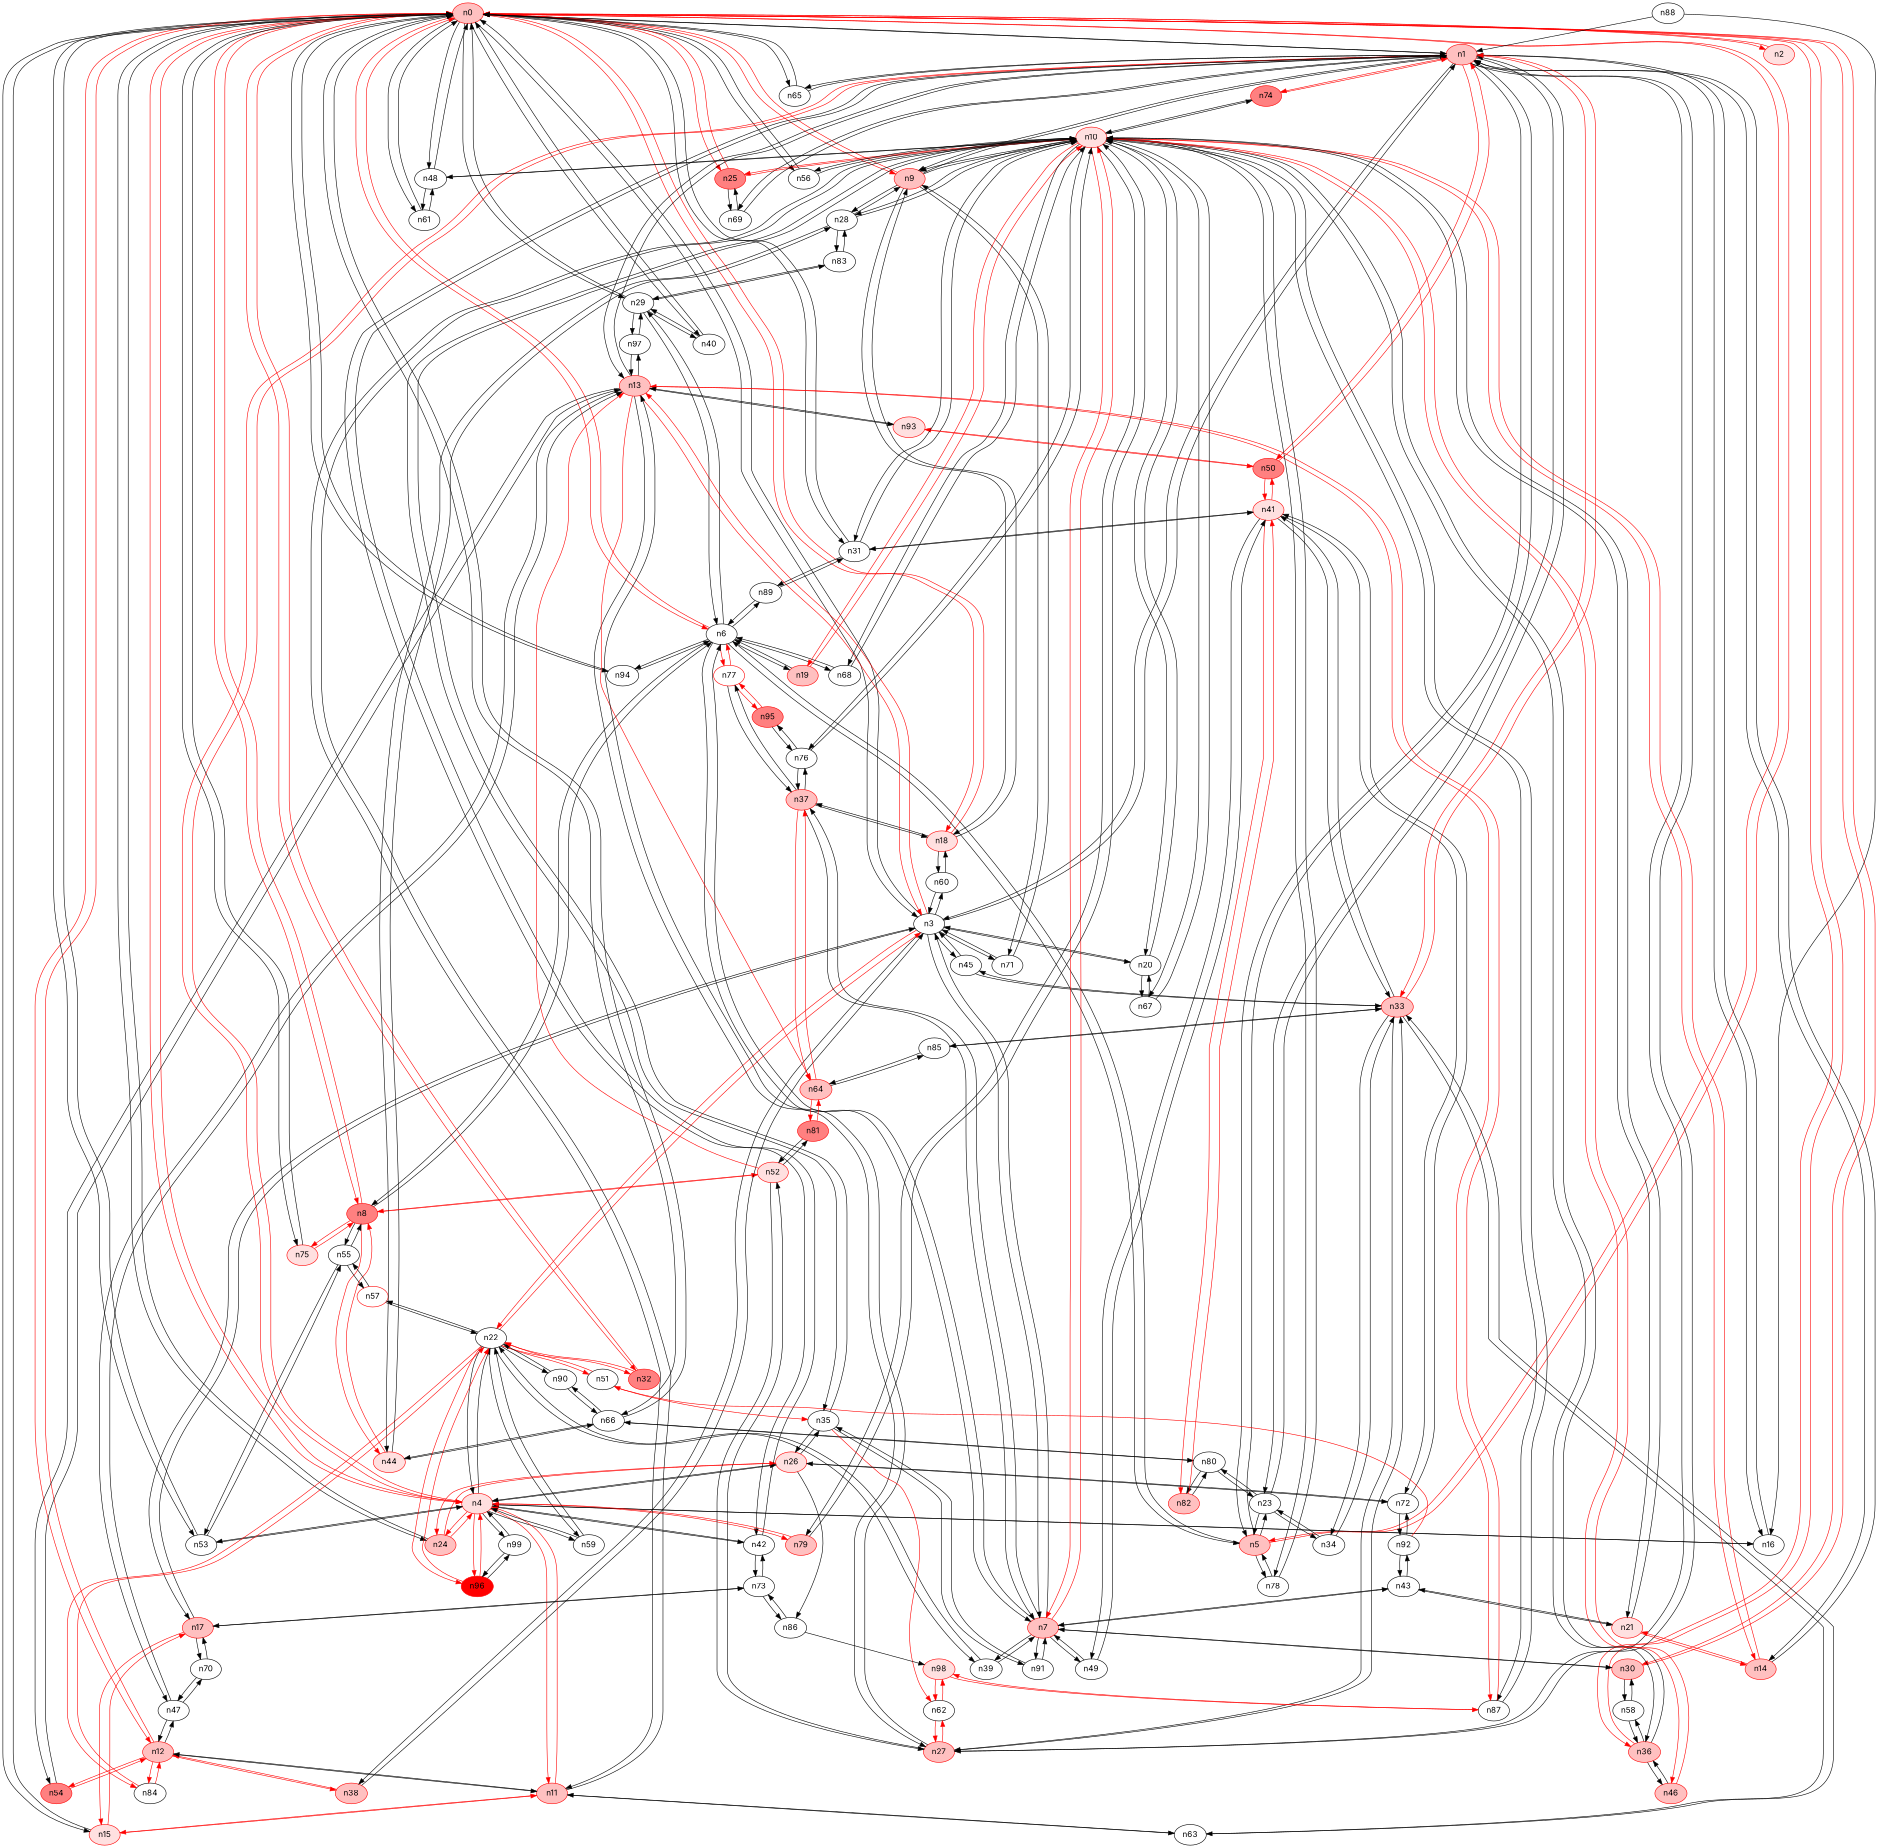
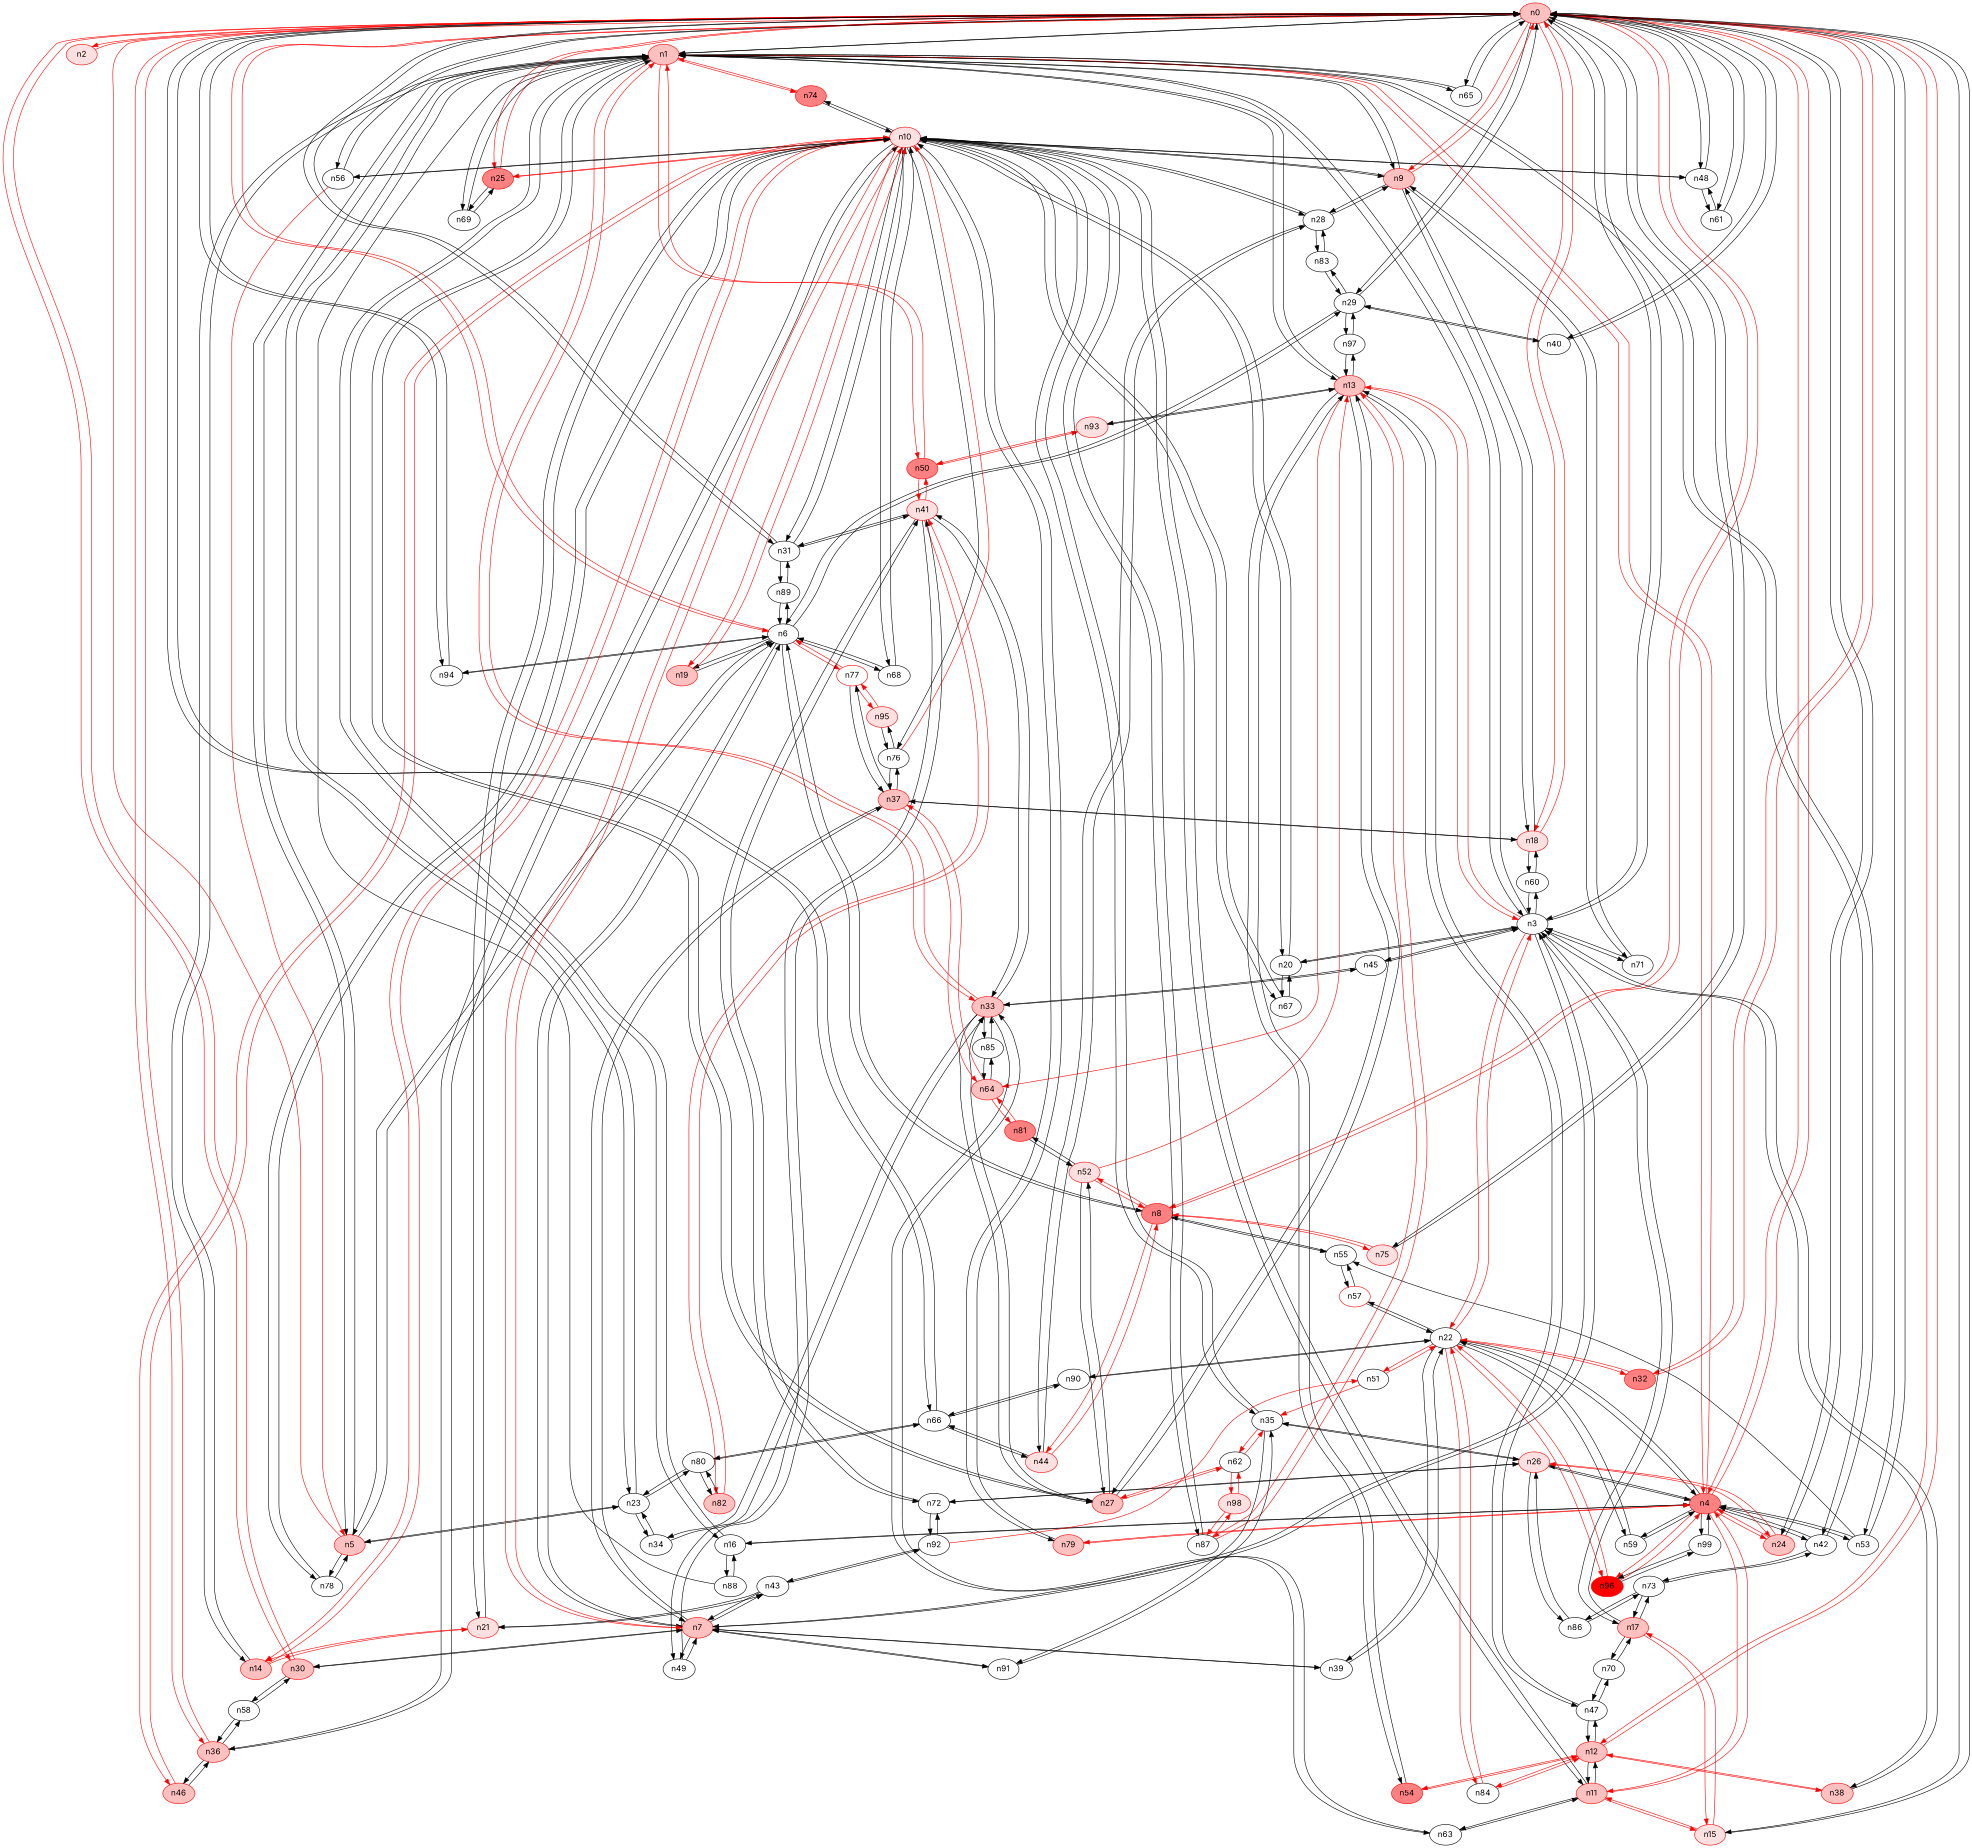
(1778, 274) -> (249, 849)
(1027, 503) -> (978, 441)
(768, 717) -> (882, 717)
(274, 1390) -> none
none -> (1252, 1445)
(477, 1504) -> (1705, 1504)
none -> (726, 1563)
(859, 1647) -> (1541, 1552)
